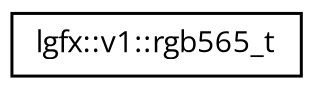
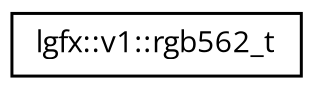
(157, 45) -> (157, 45)
